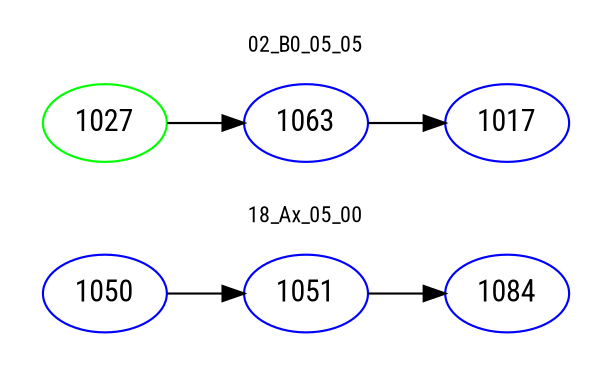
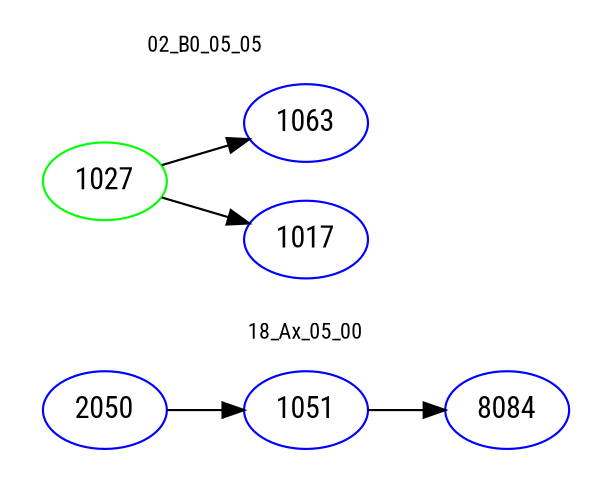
(396, 123) -> (195, 207)
(105, 294) -> (105, 410)
(507, 294) -> (507, 410)
